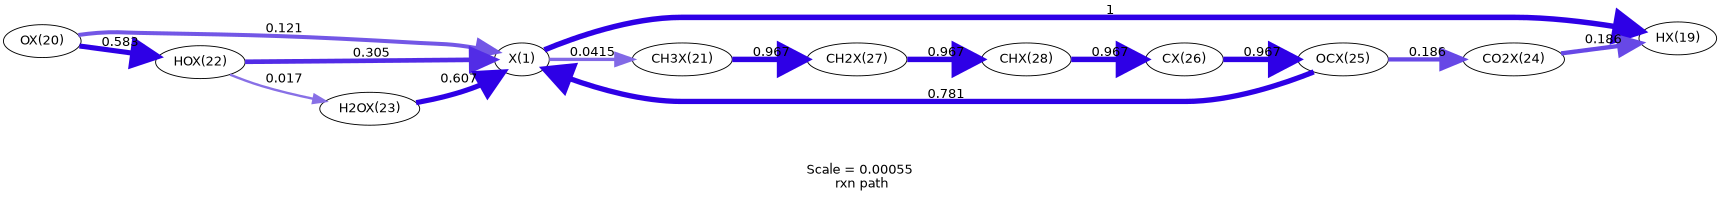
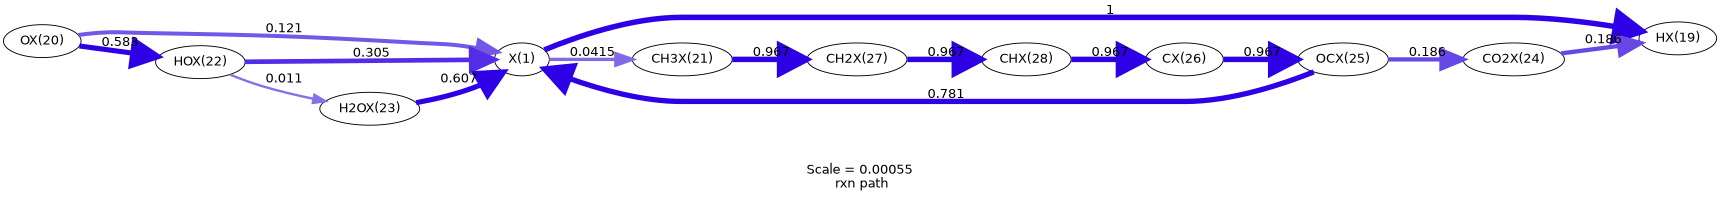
(282, 79) -> (282, 79)
